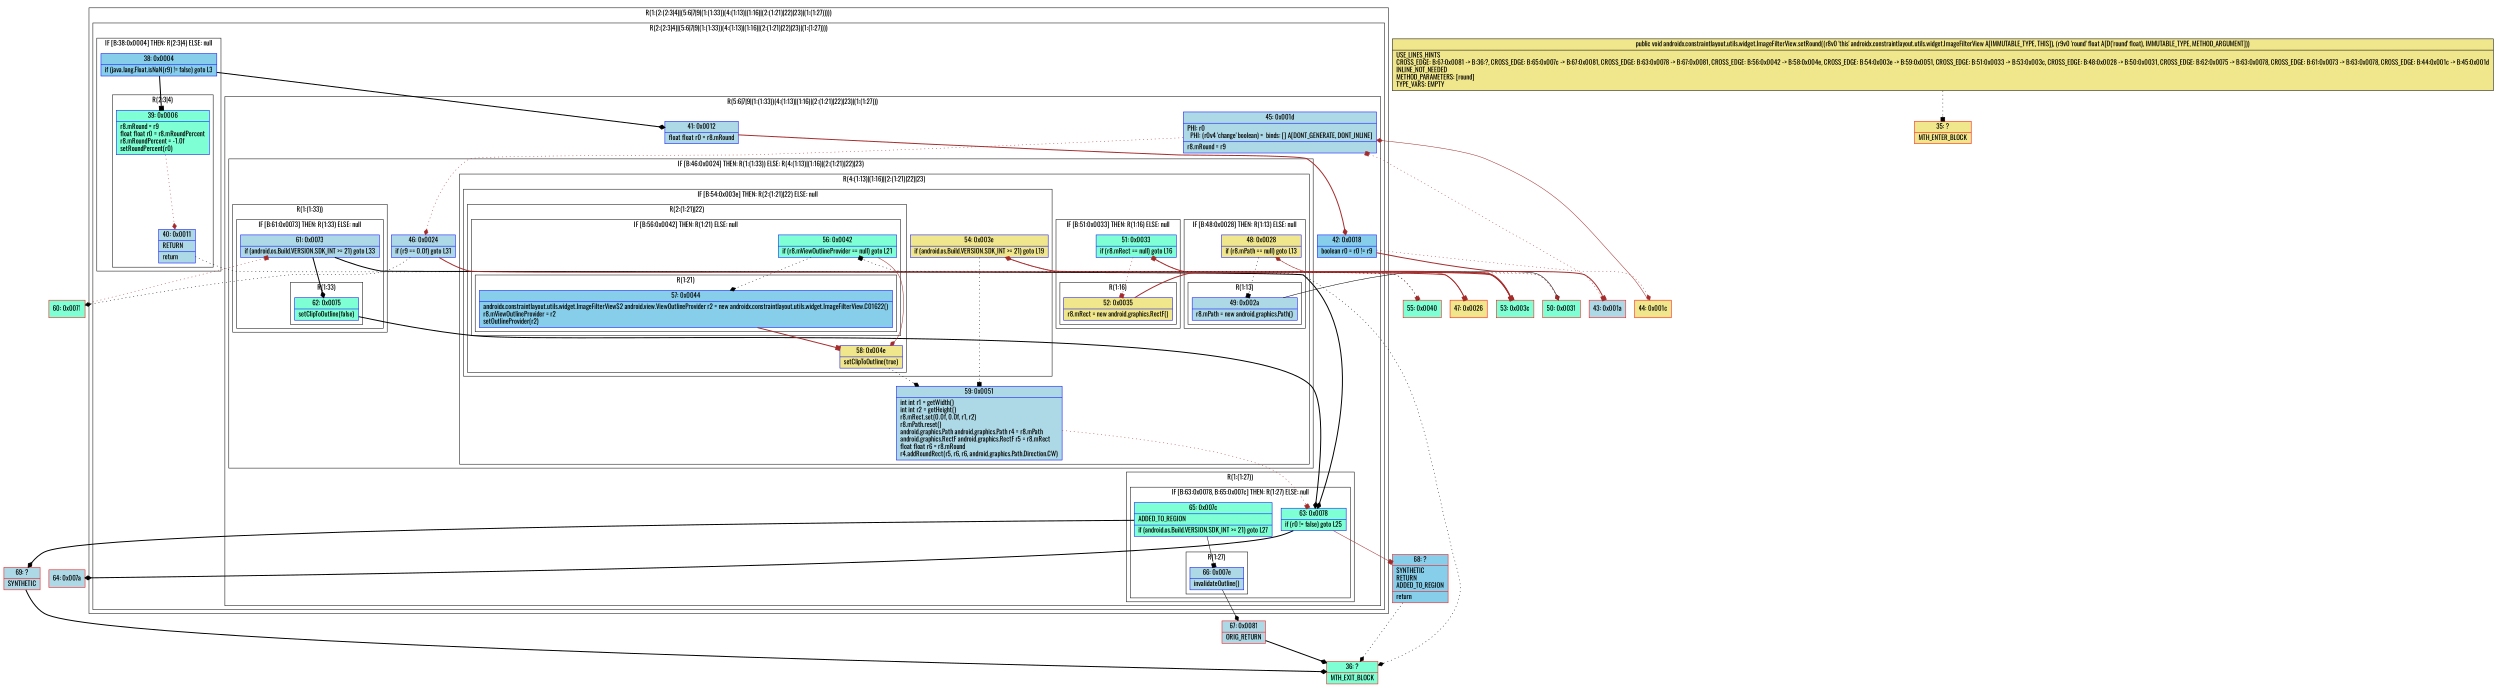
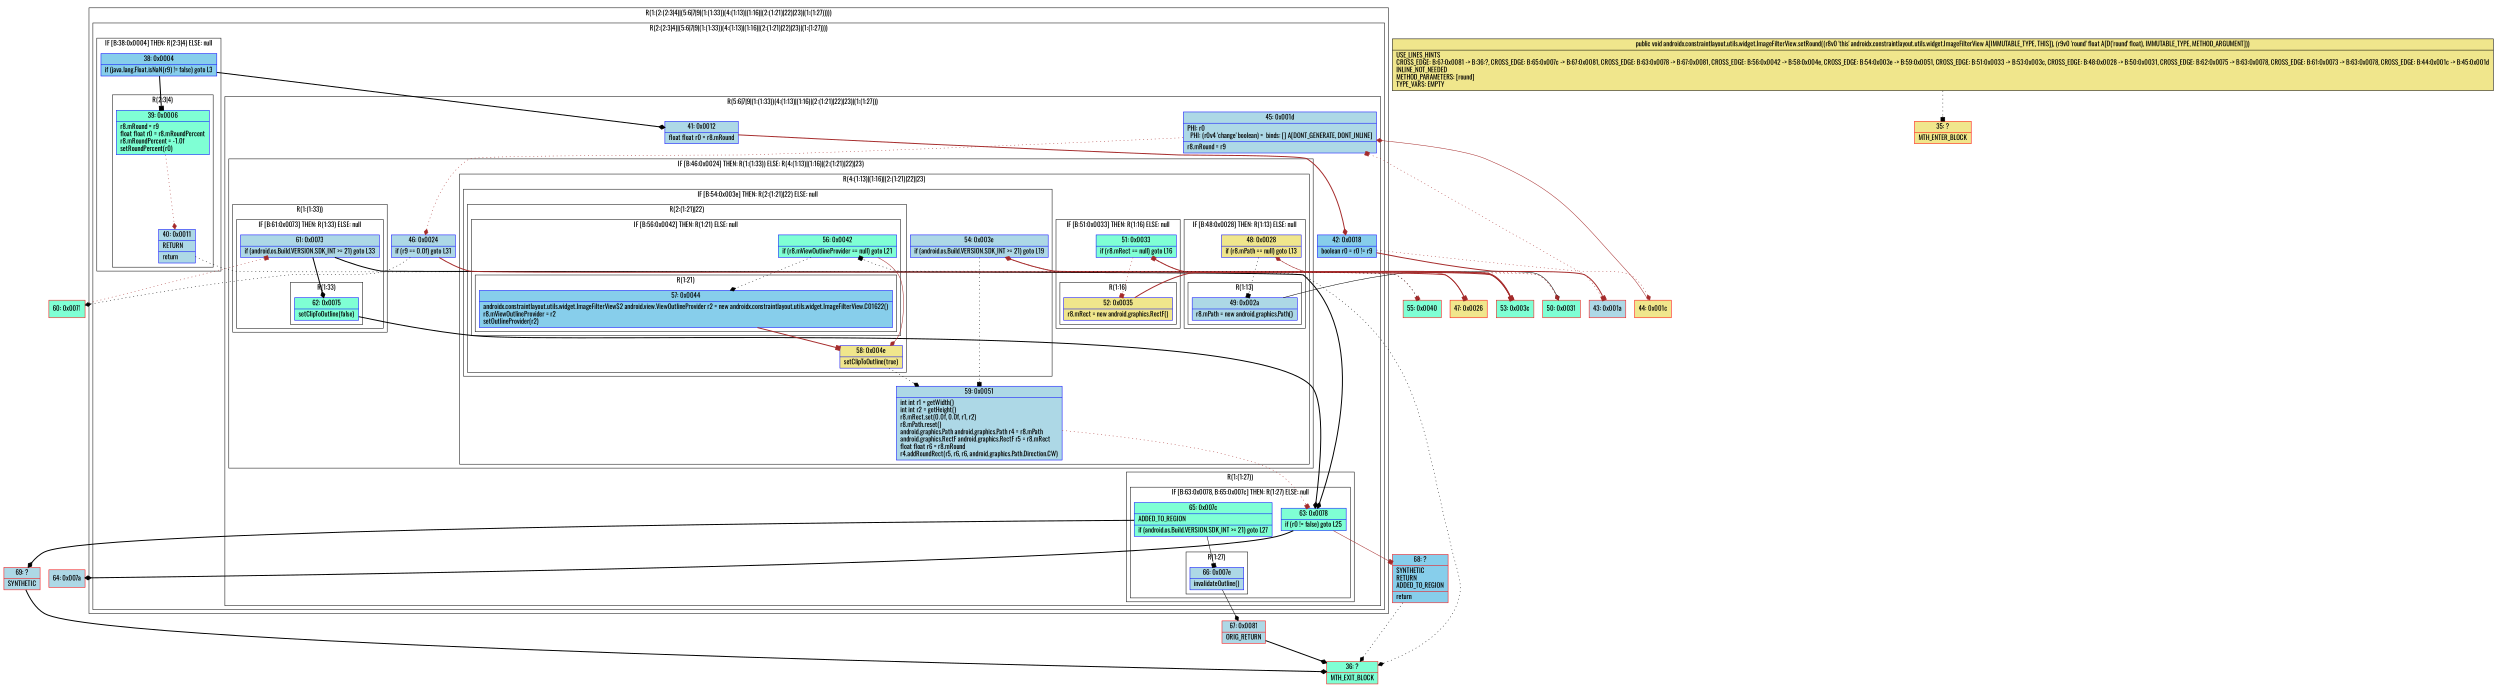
(979, 246) -> (979, 246)
